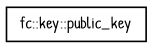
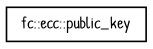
(76, 24) -> (76, 24)
